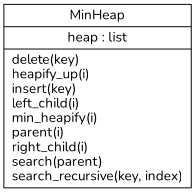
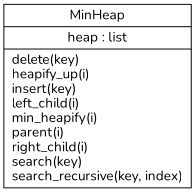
(57, 162) -> (47, 162)
